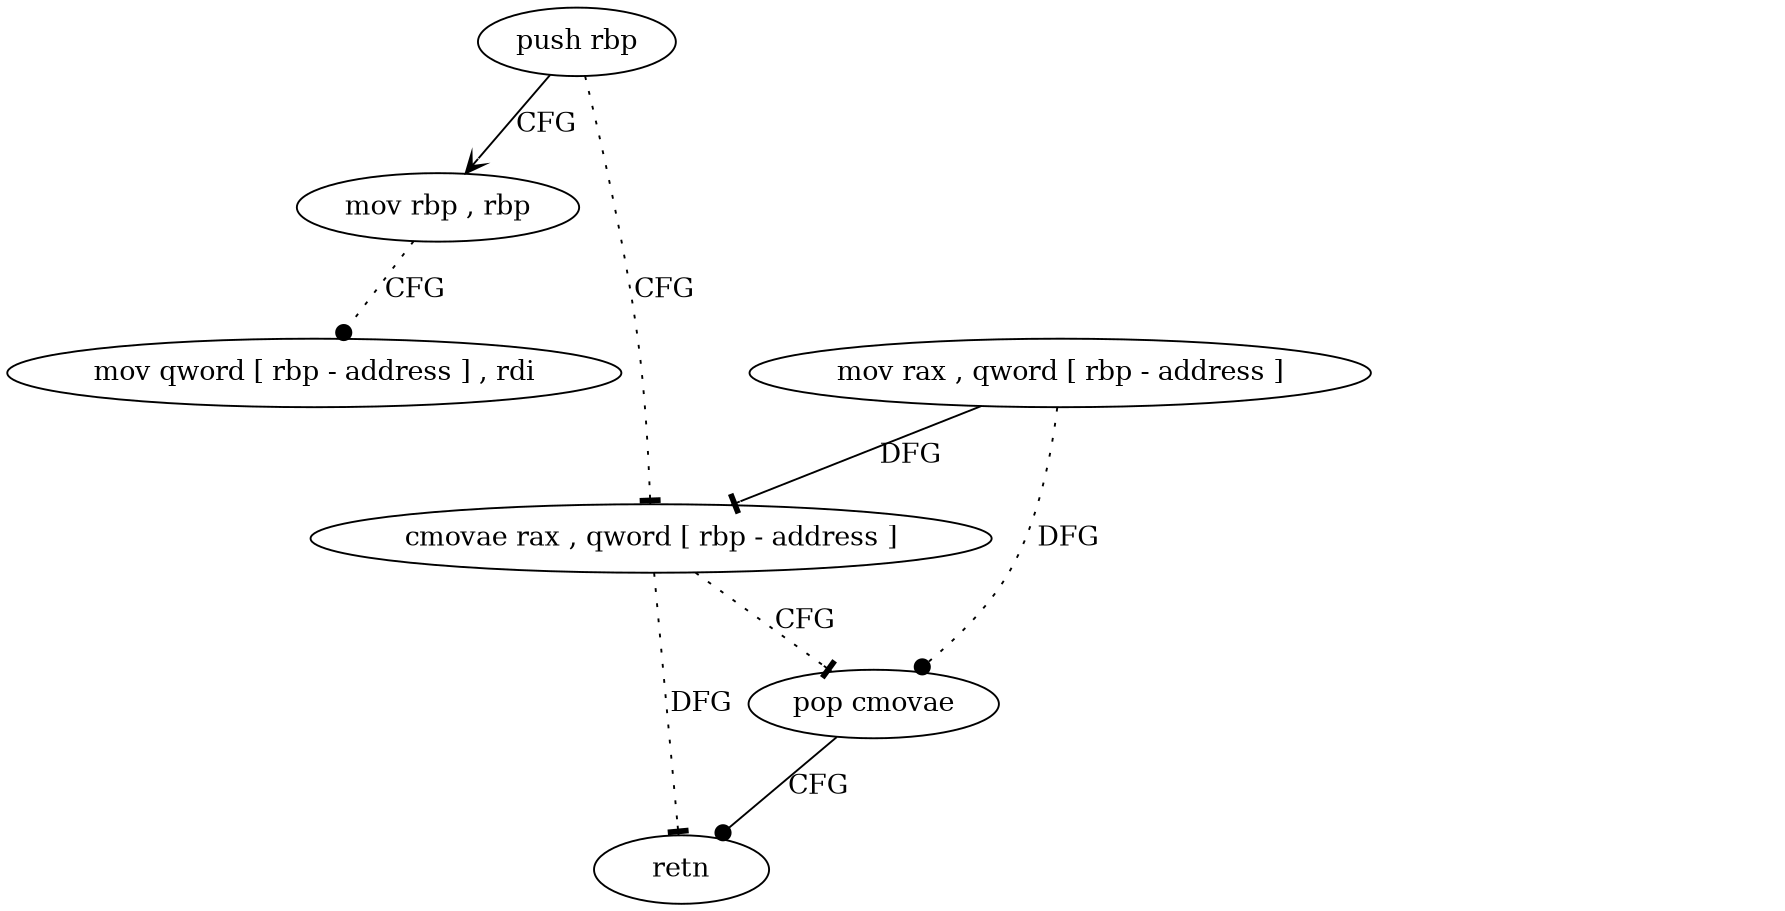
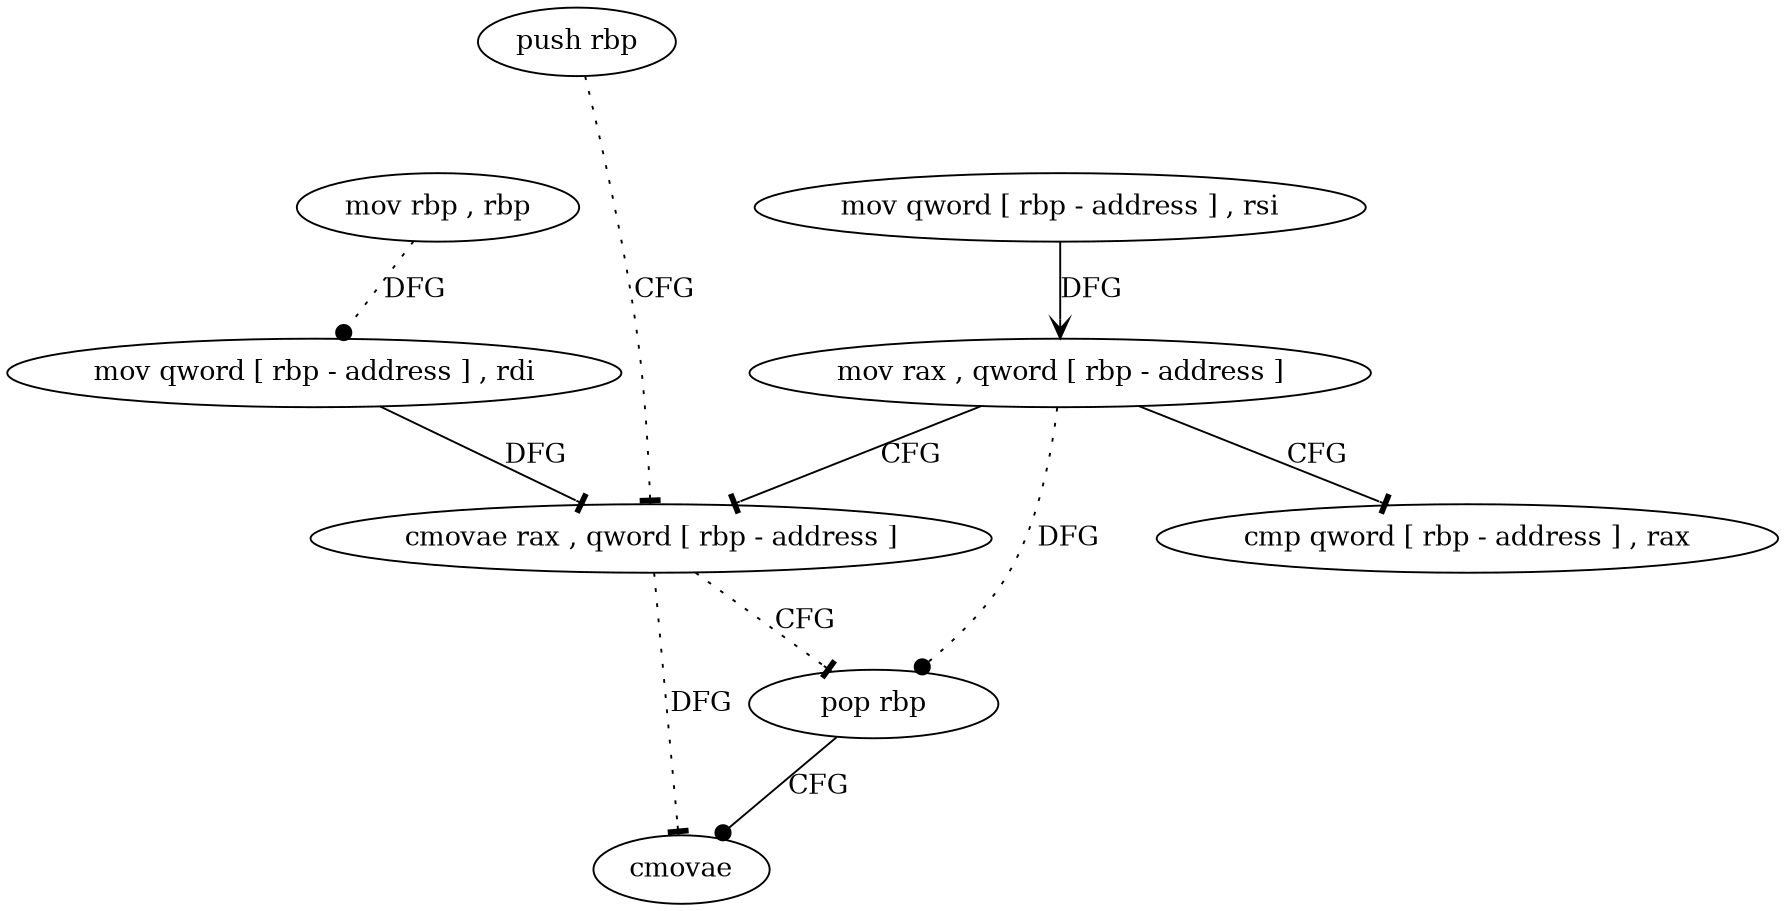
(514, 117) -> none
none -> (1060, 207)
(415, 290) -> (415, 290)
none -> (478, 453)
(911, 456) -> (911, 456)
none -> (1467, 538)
(874, 704) -> (874, 704)
(682, 870) -> (682, 870)
